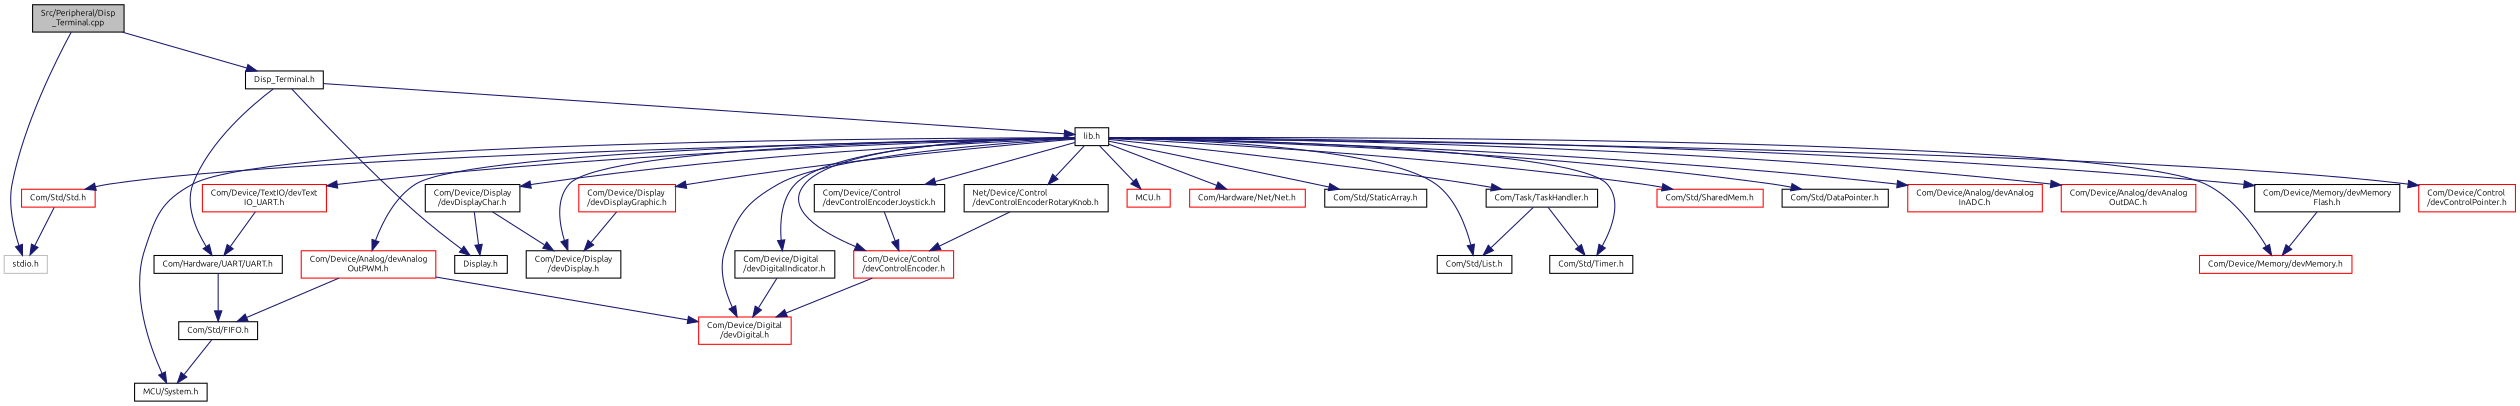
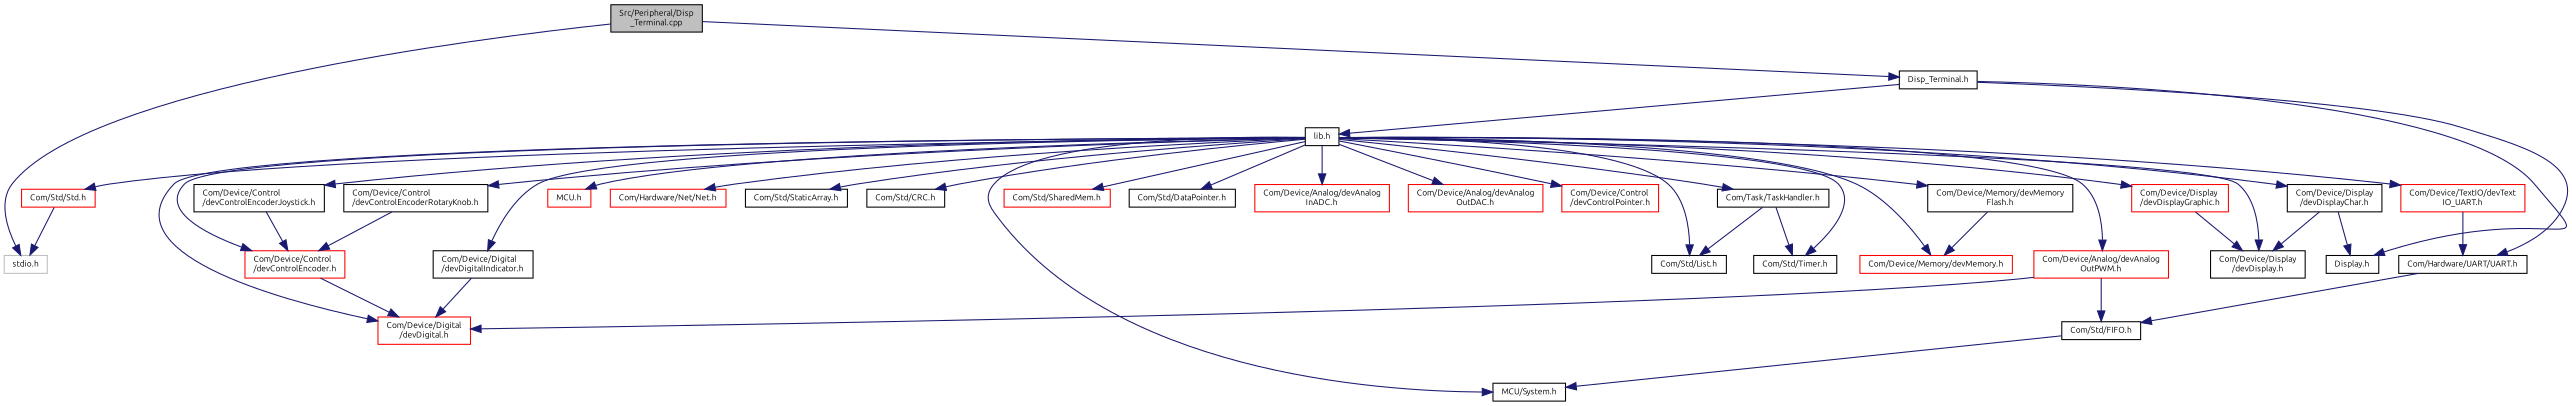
none -> (906, 198)
(1036, 198) -> (416, 198)
